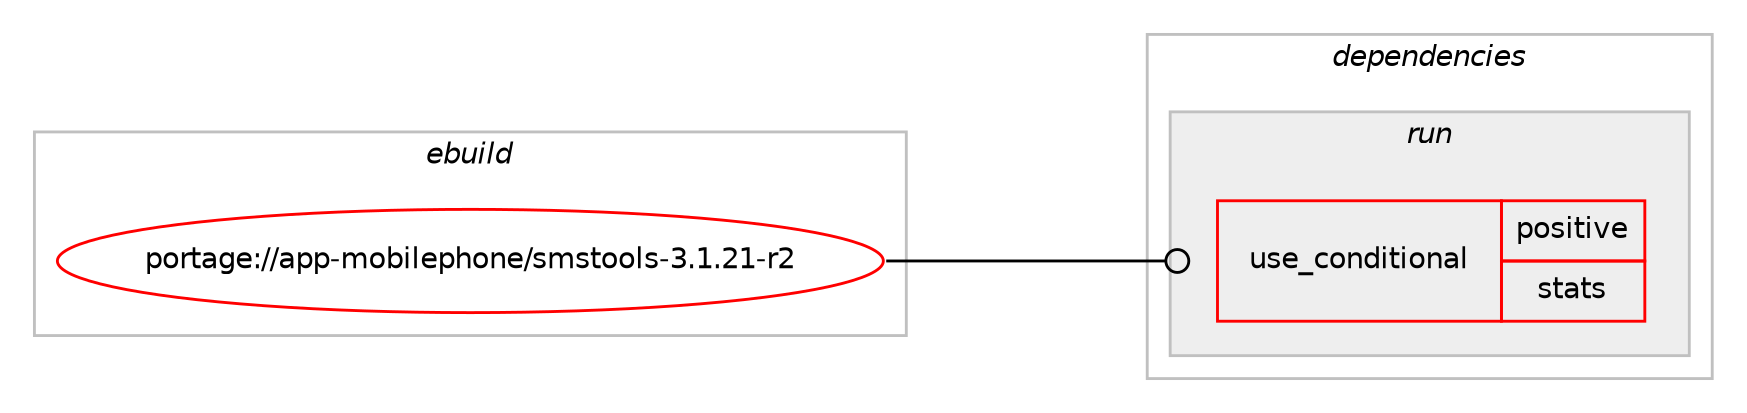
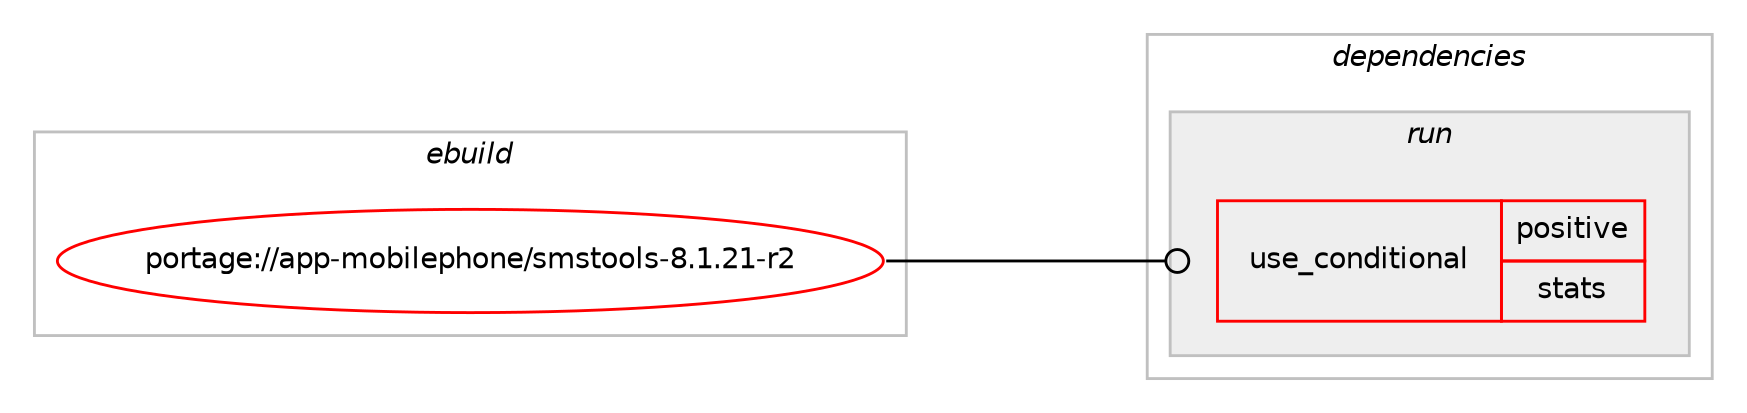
(470, 261) -> (470, 261)
